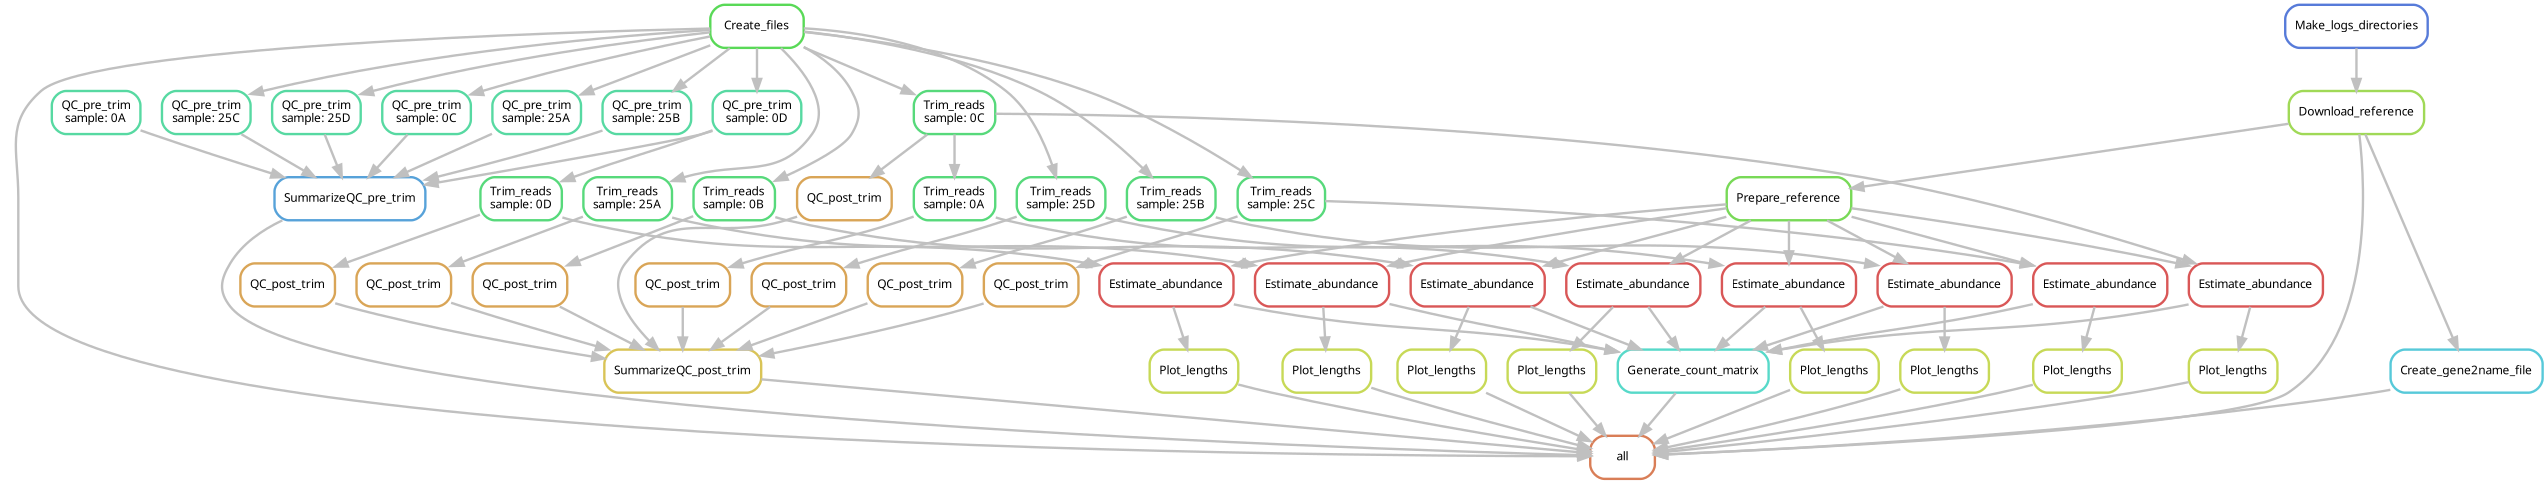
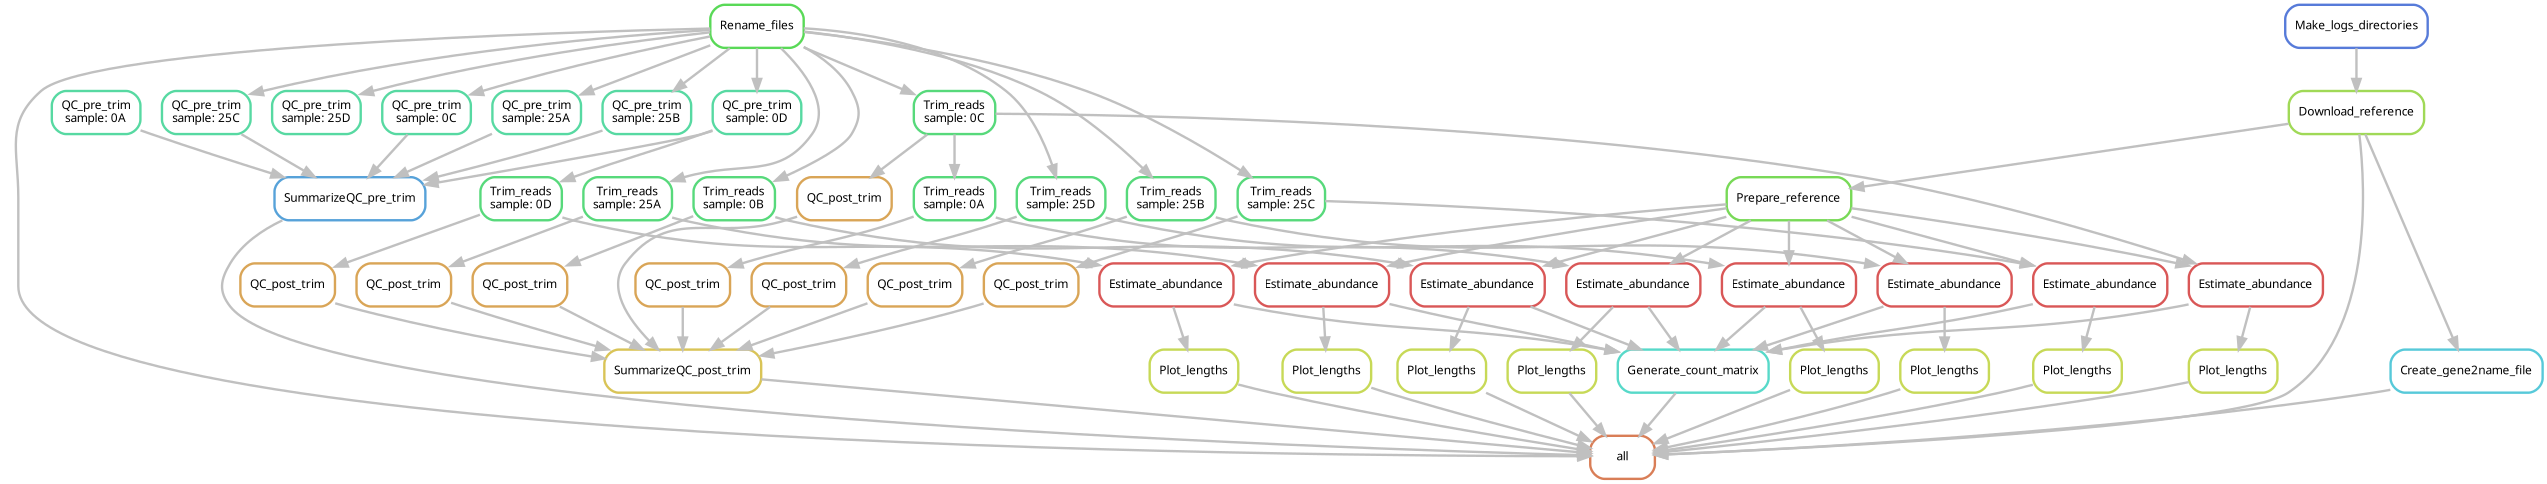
(757, 26) -> (757, 26)
(331, 150) -> none
